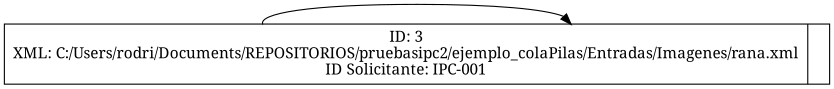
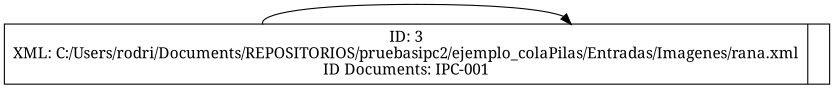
(406, 70) -> (406, 70)
